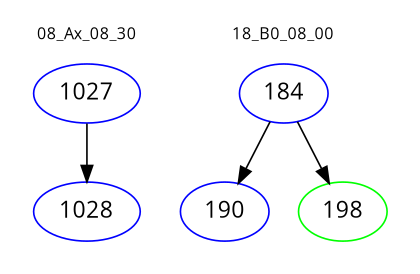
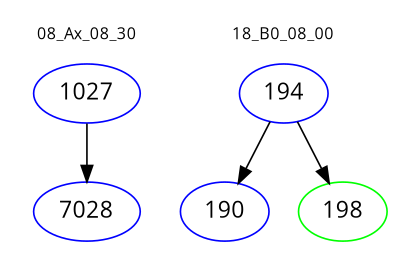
(284, 93) -> (284, 93)
(87, 212) -> (87, 212)
